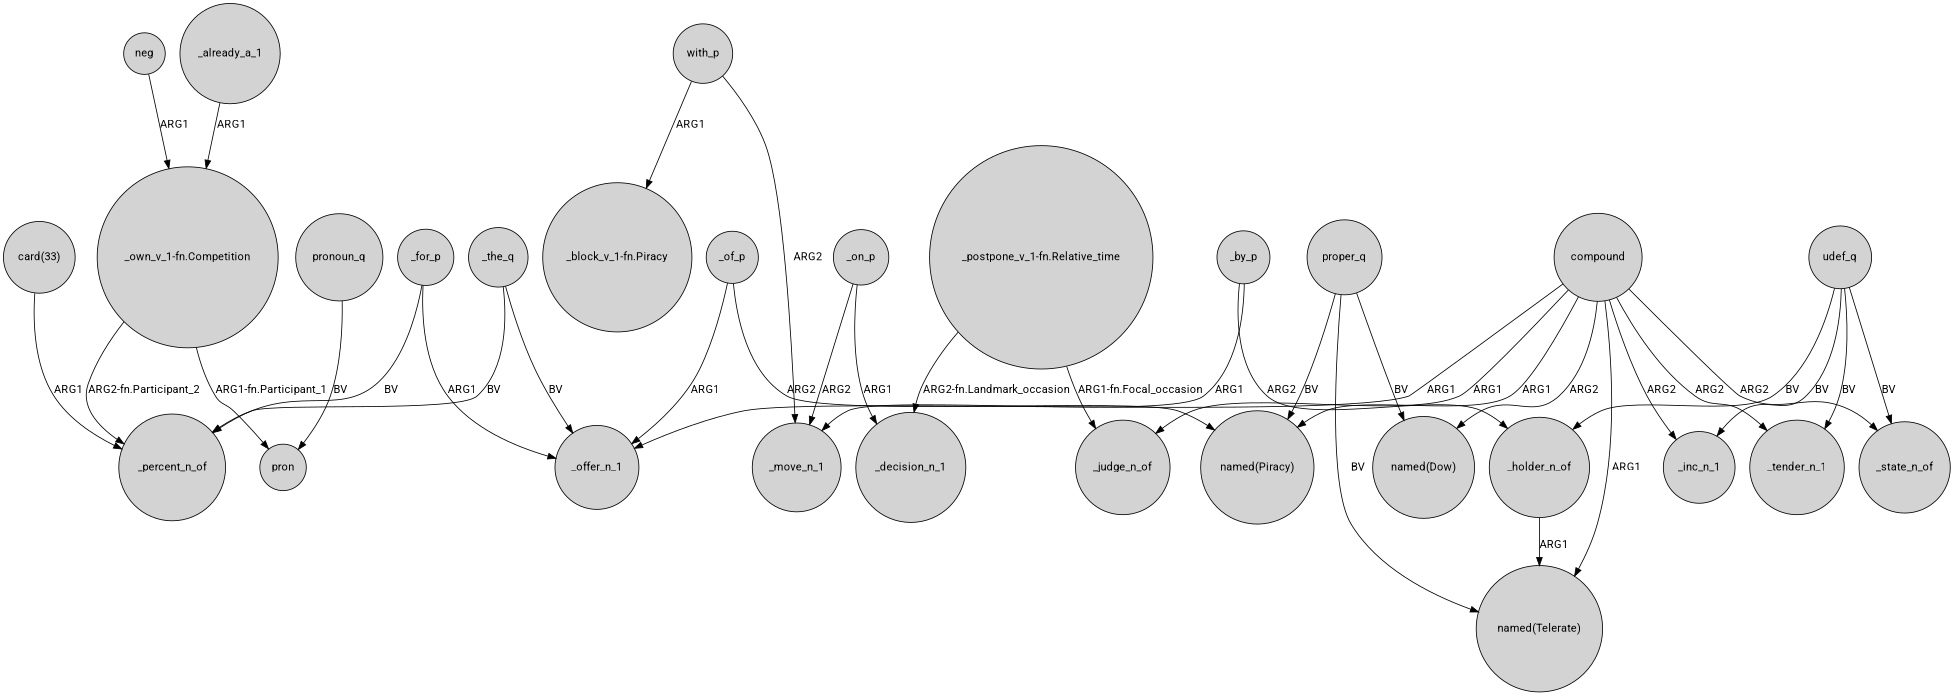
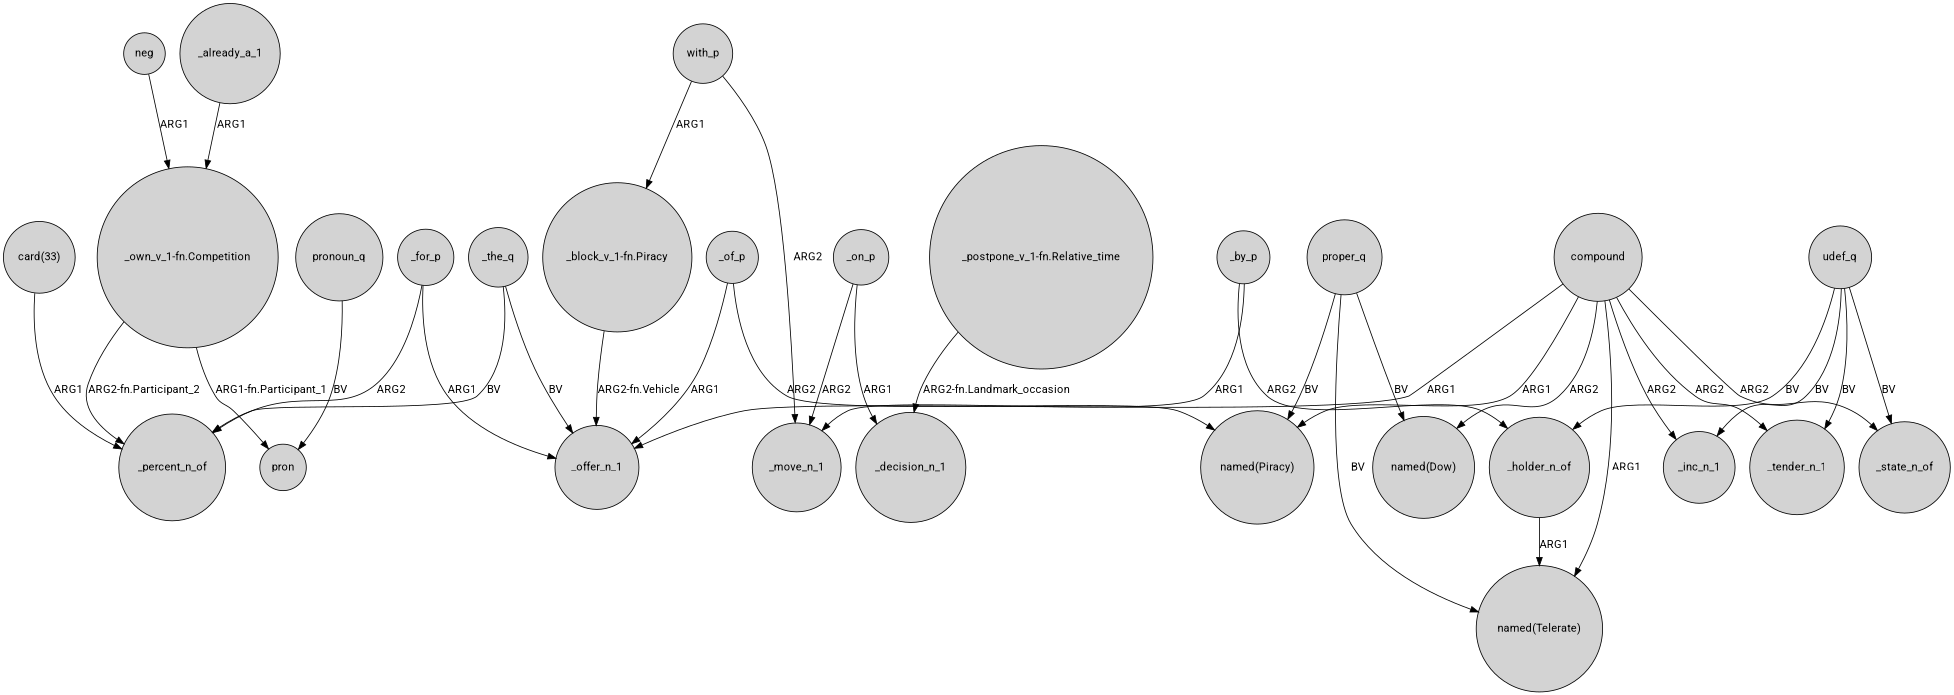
none -> (599, 374)
(391, 390) -> (391, 390)
(1123, 467) -> none
